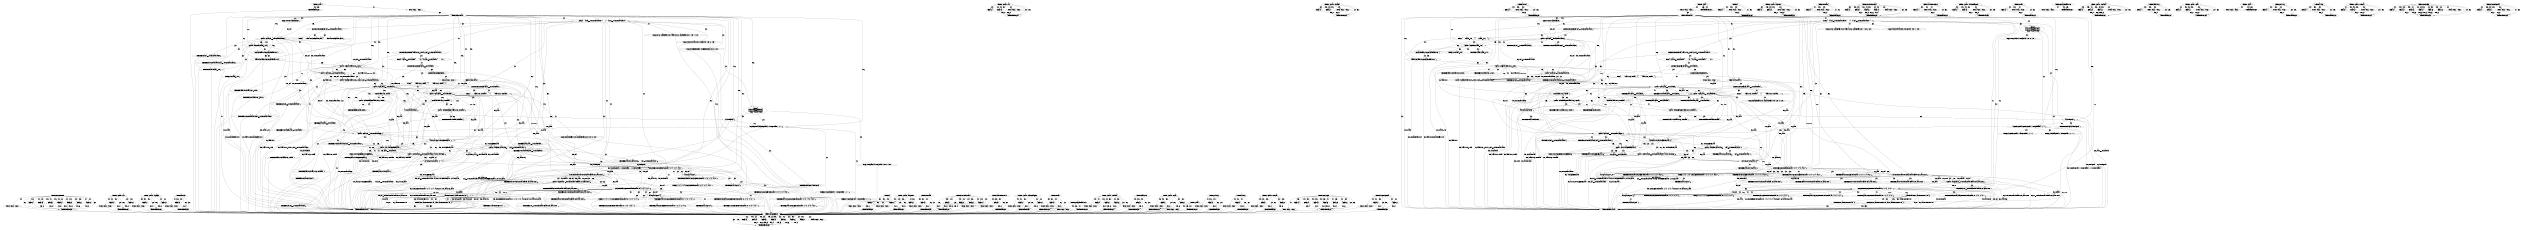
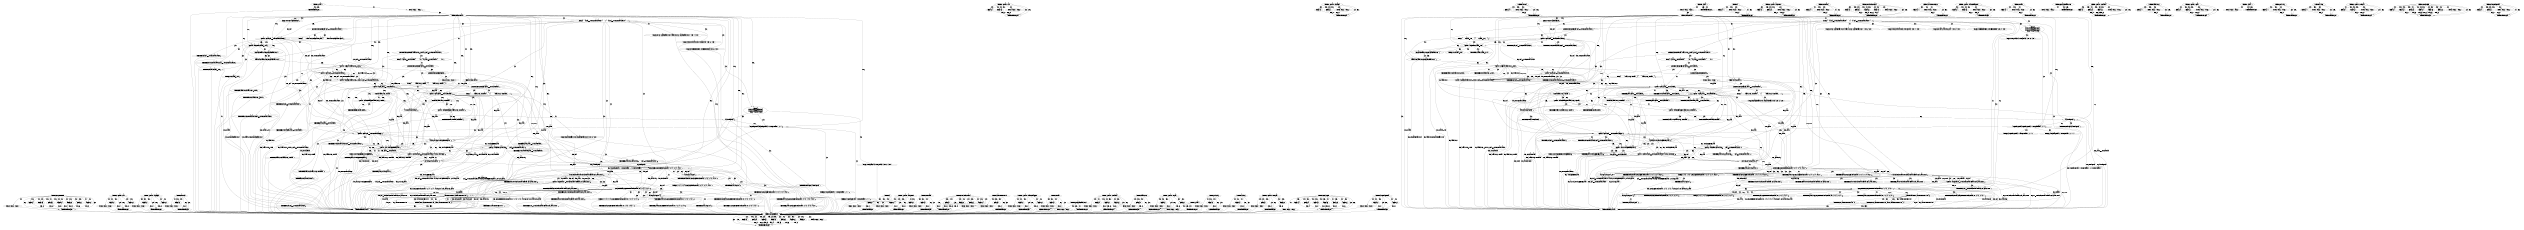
none -> (1947, 29)
none -> (1990, 29)
